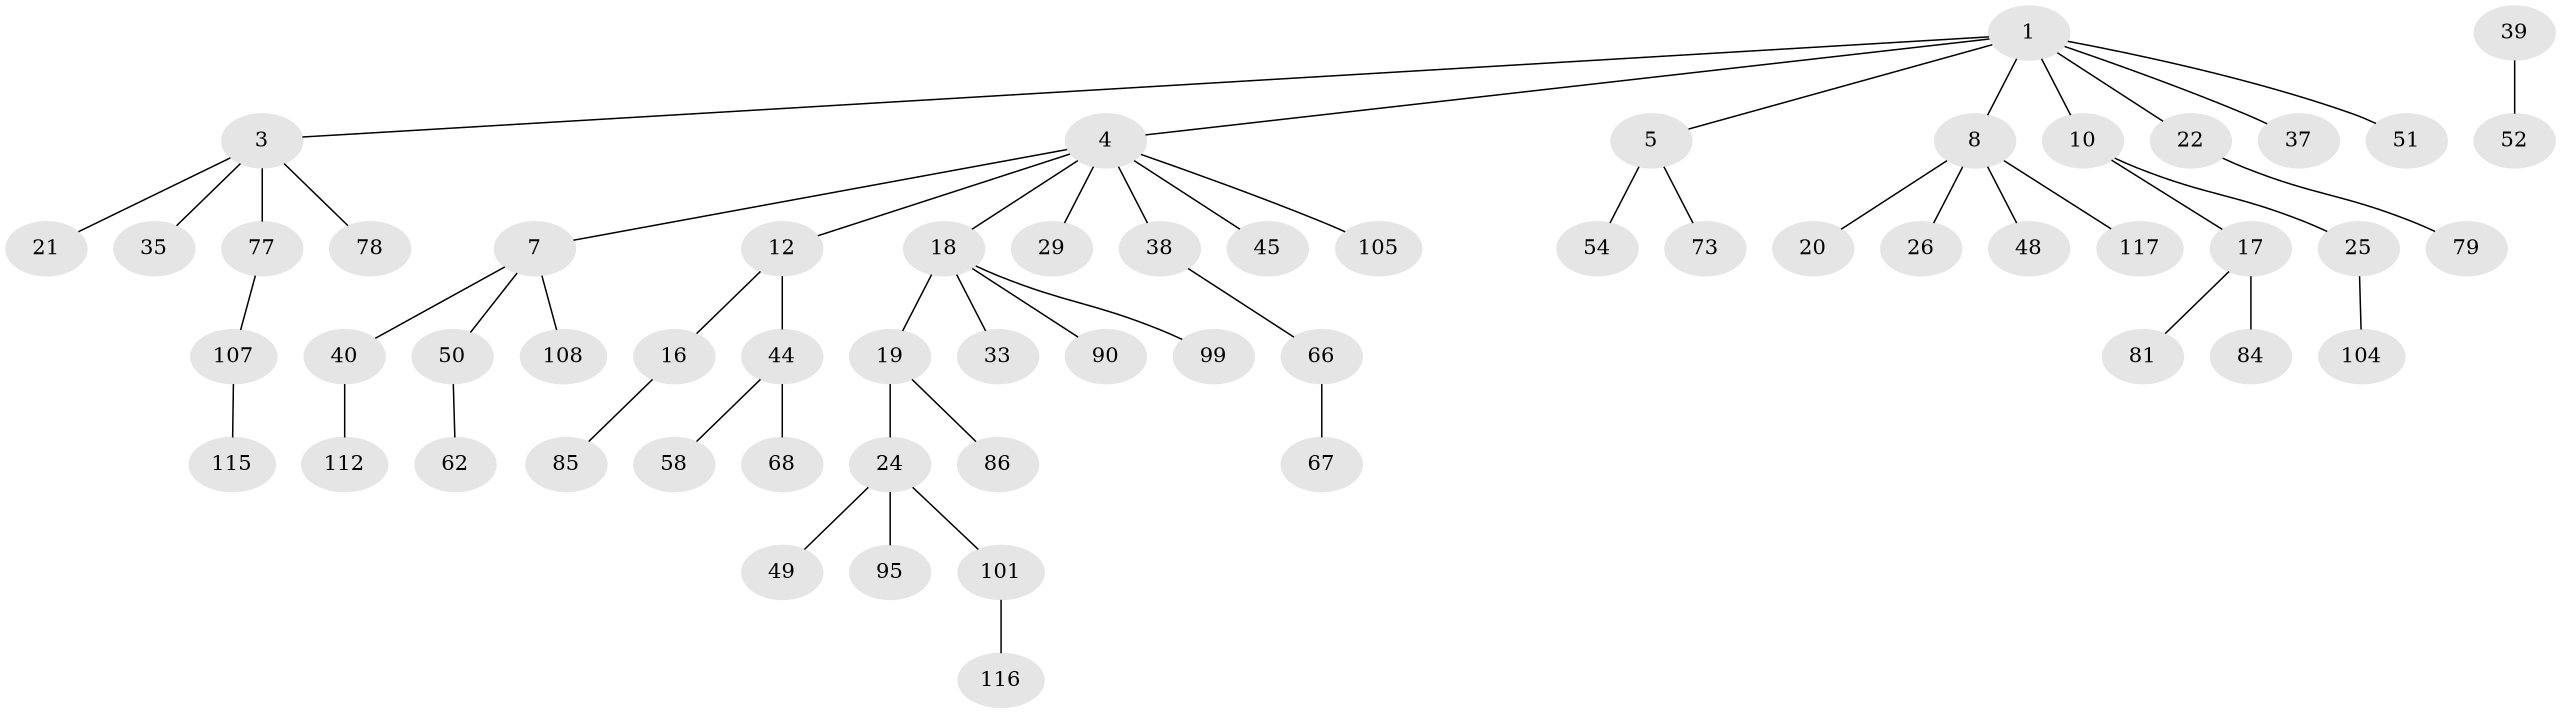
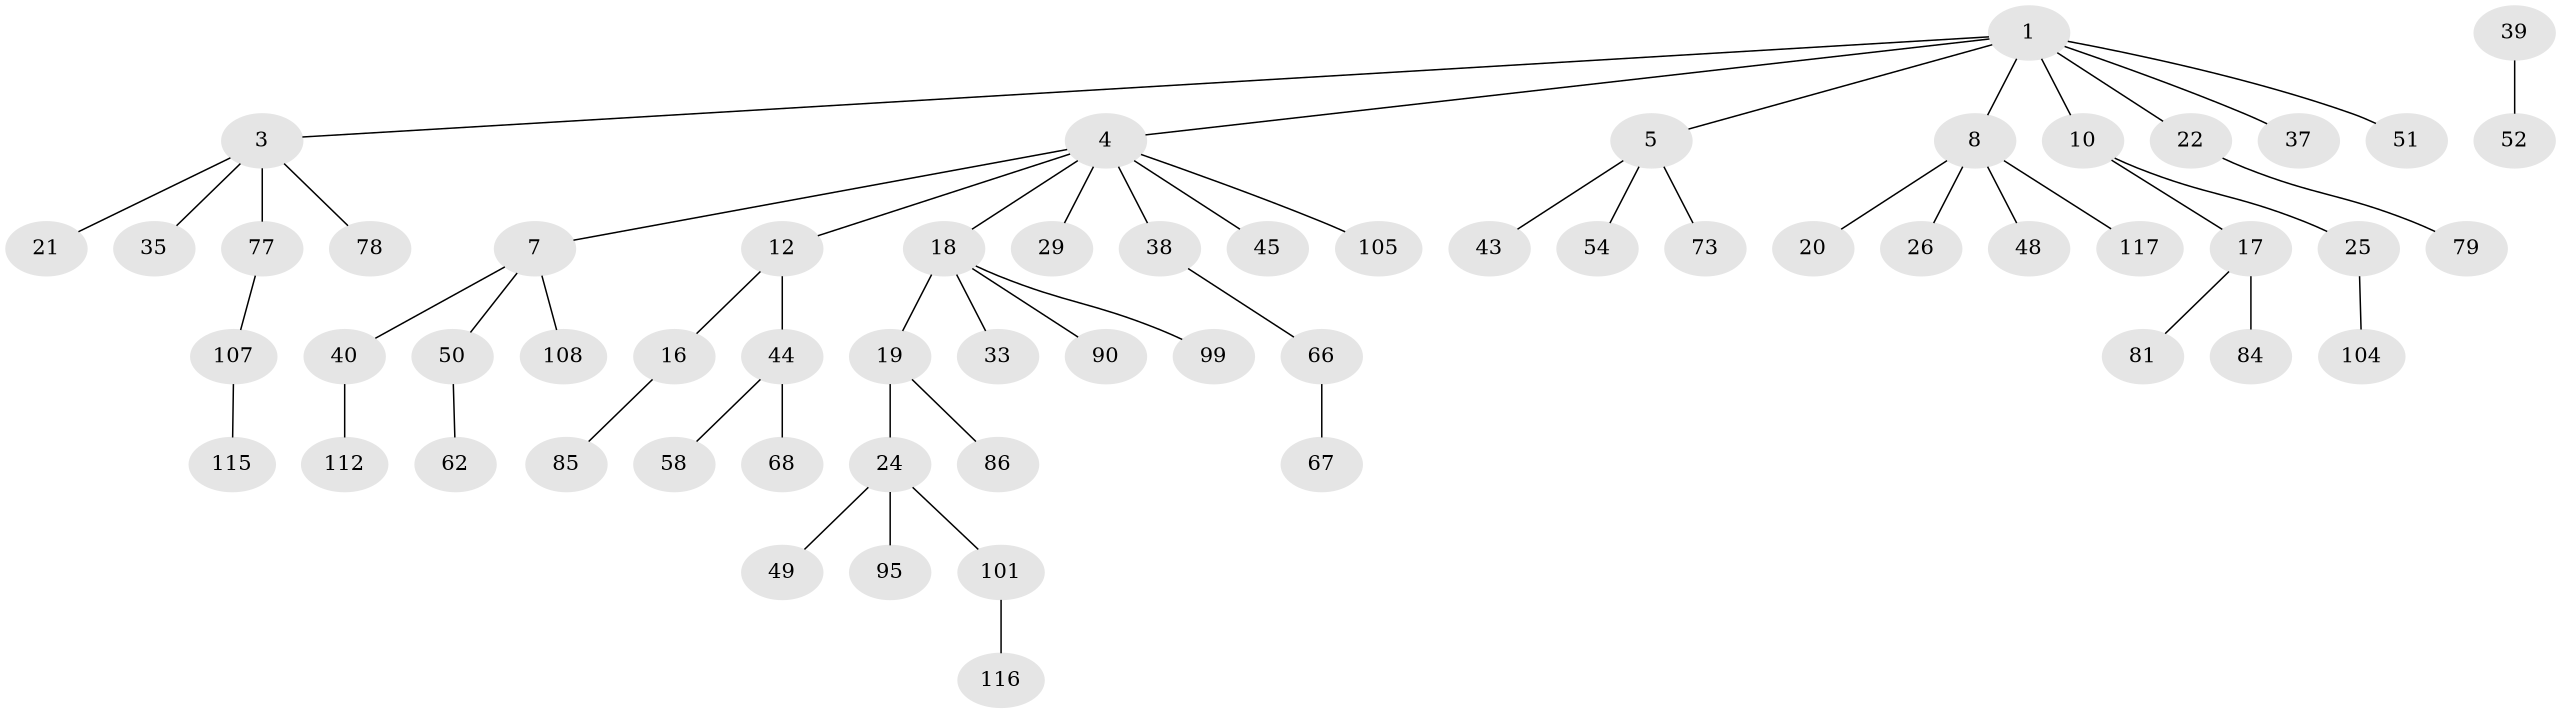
none -> (1490, 249)
